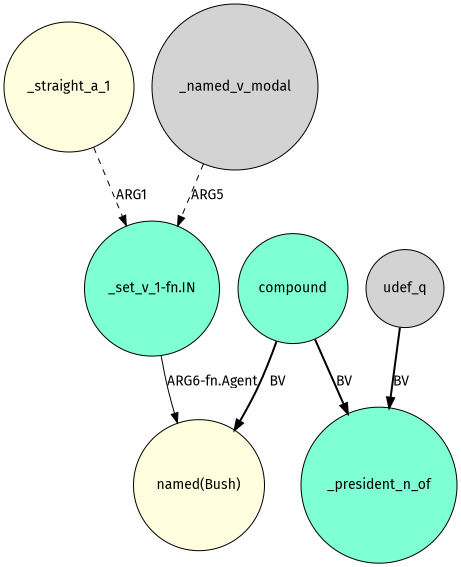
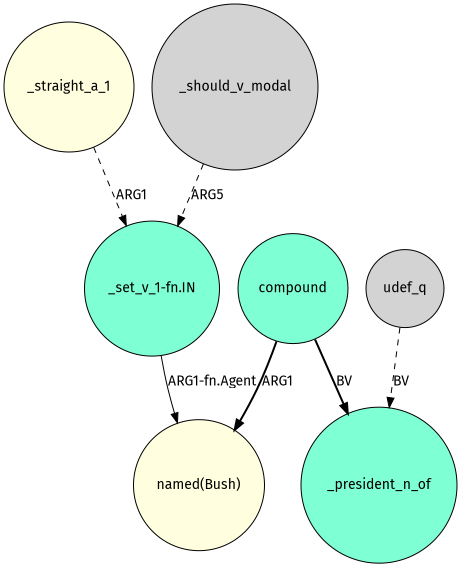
(235, 87) -> (235, 87)
(395, 363) -> (395, 363)
(212, 382) -> (212, 382)
(278, 382) -> (278, 382)
